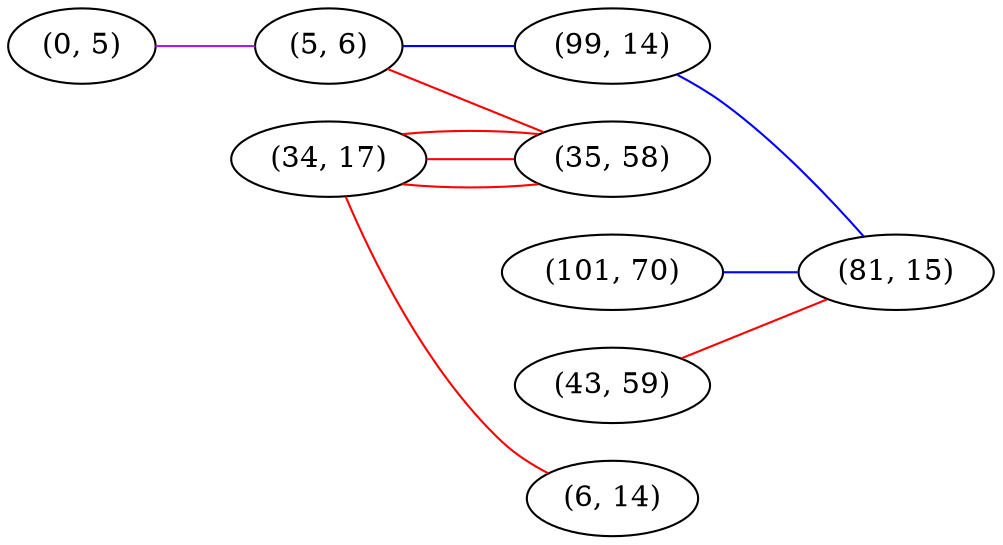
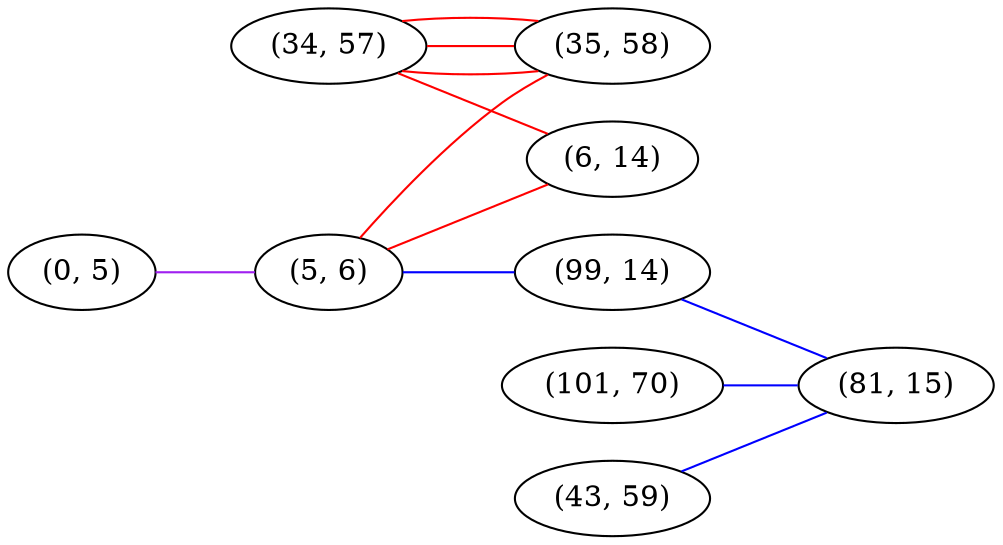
(329, 159) -> (329, 46)
none -> (468, 217)
(754, 329) -> (754, 442)
